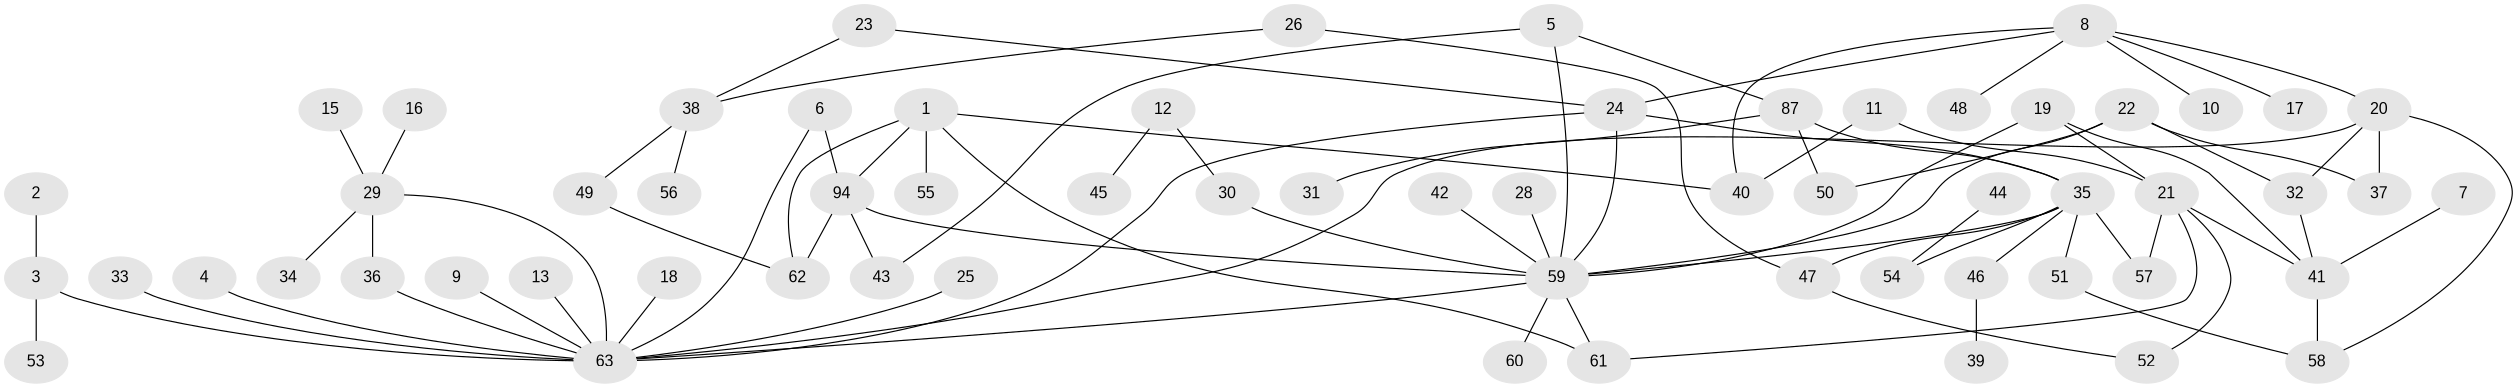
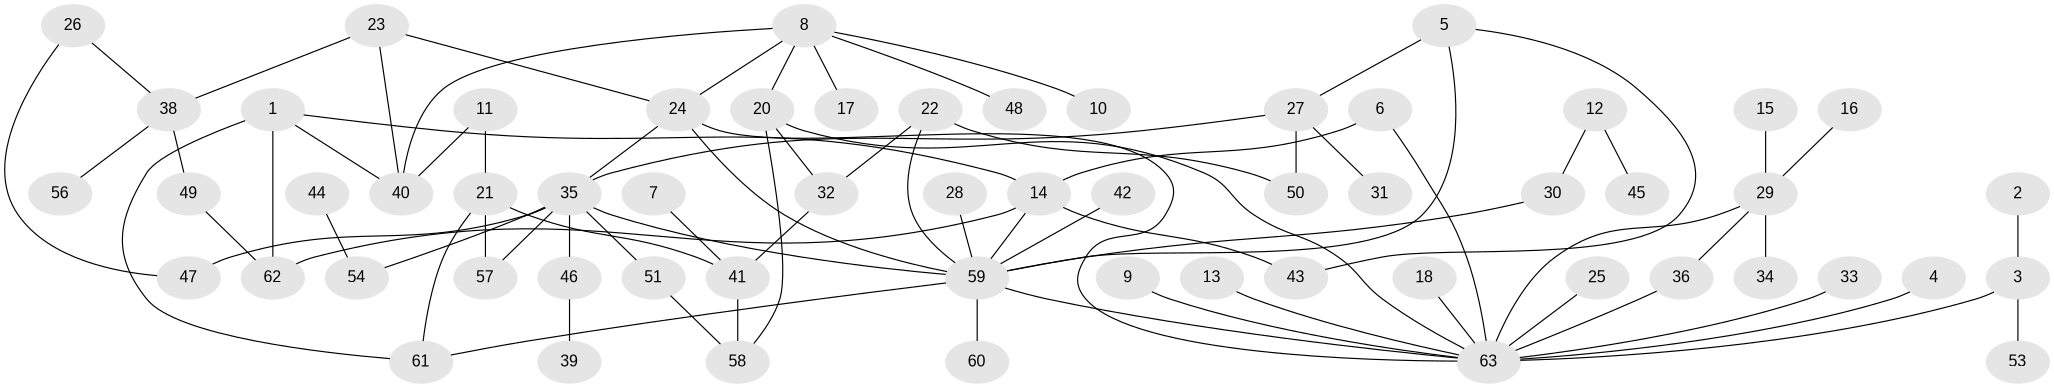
none -> (389, 110)
(1791, 110) -> (1296, 110)
(2043, 110) -> none
(842, 194) -> (1039, 194)
(926, 194) -> none
(2379, 194) -> none
(2147, 362) -> none
